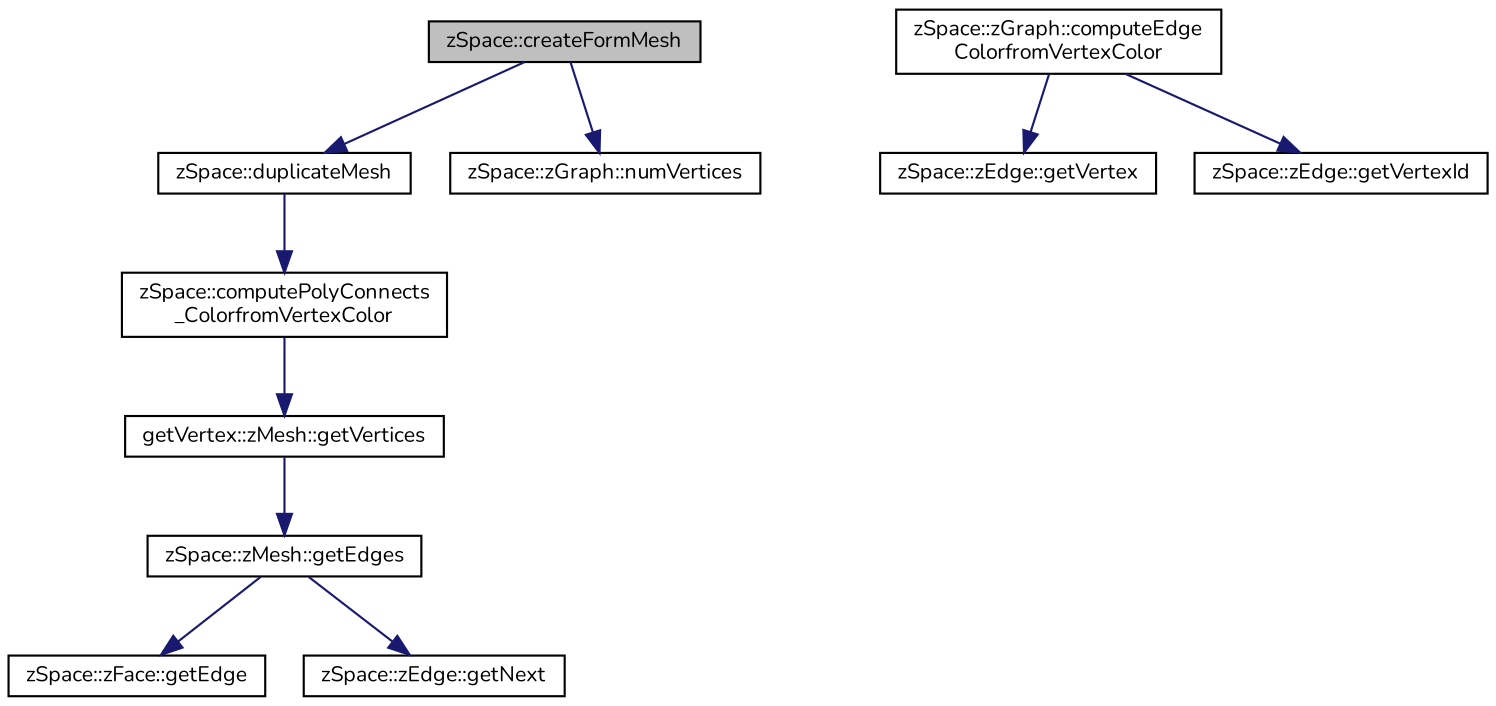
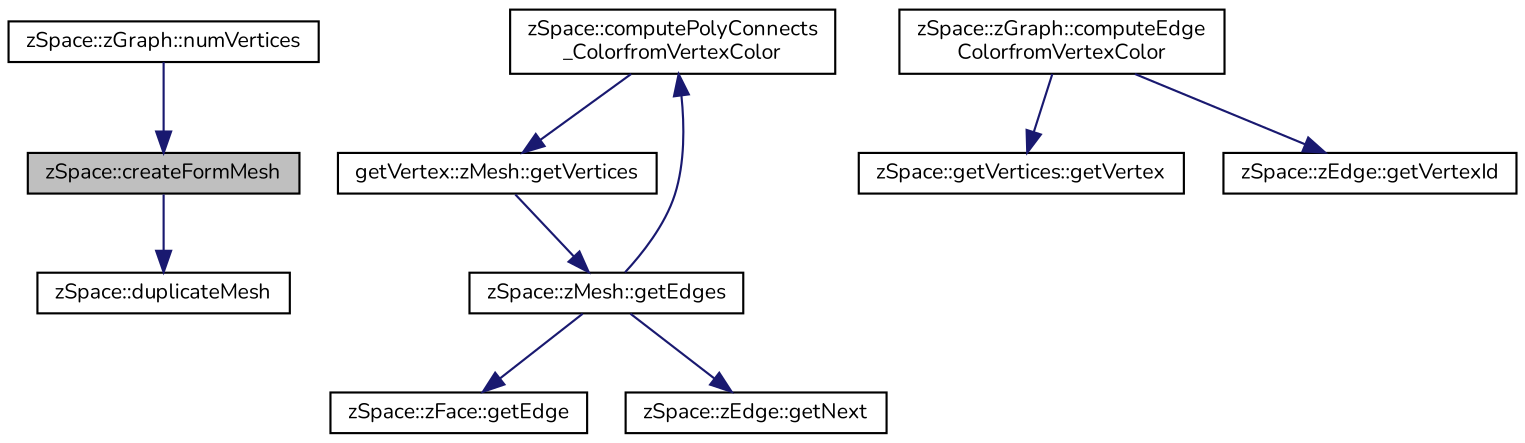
(582, 97) -> (164, 97)
(1018, 173) -> (1021, 173)
(284, 222) -> (676, 191)
